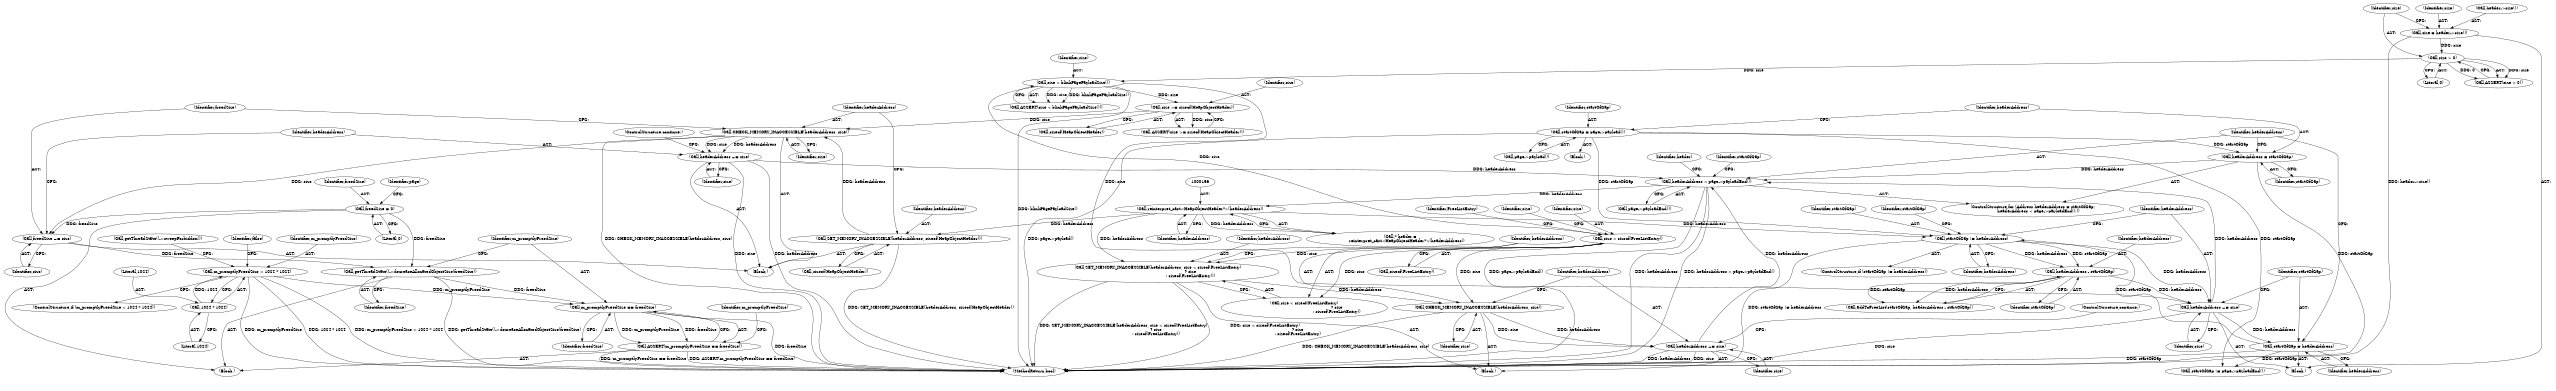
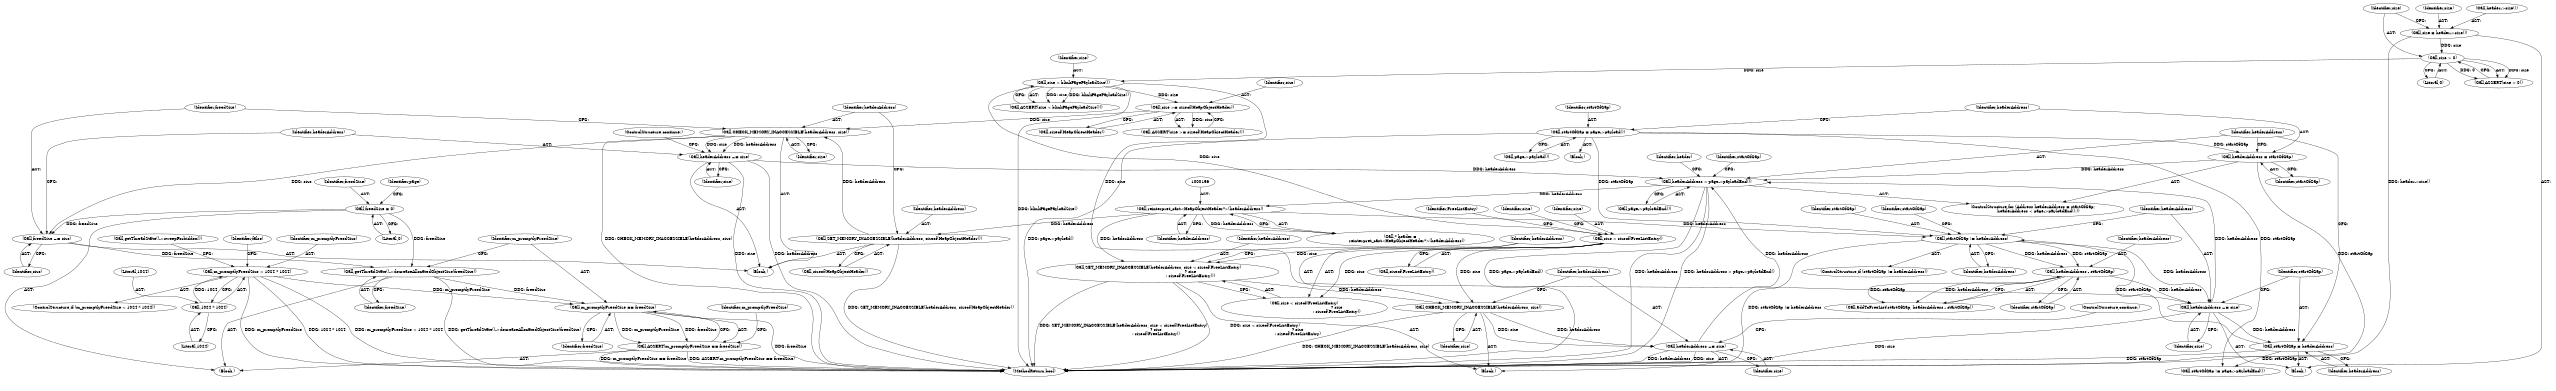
(186, 290) -> (186, 290)
